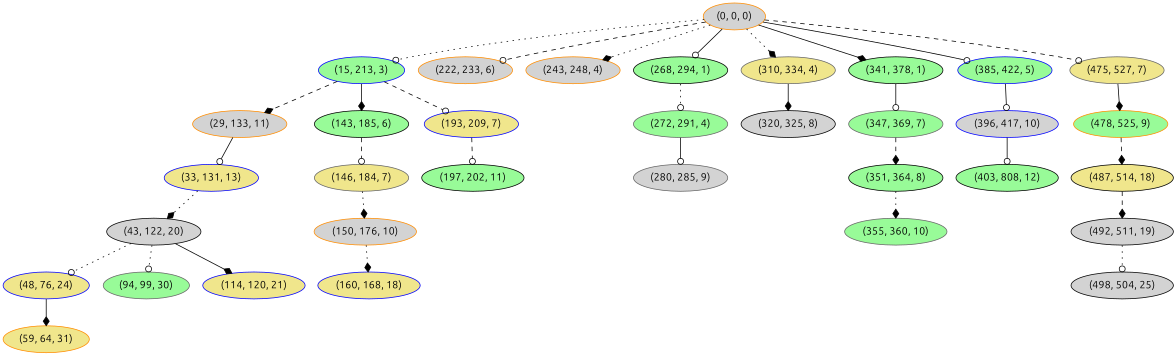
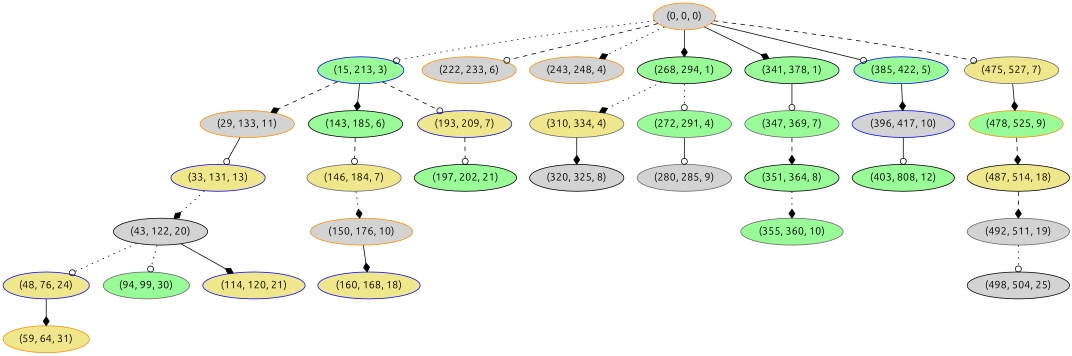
(758, 40) -> (635, 95)
(710, 41) -> (684, 39)
(1006, 94) -> (902, 93)
(473, 178) -> (465, 178)
(1122, 232) -> (1018, 232)
(367, 254) -> (365, 254)
